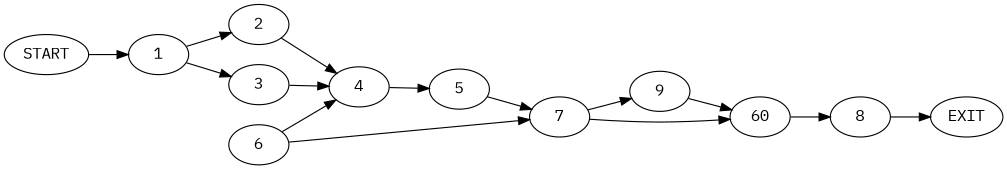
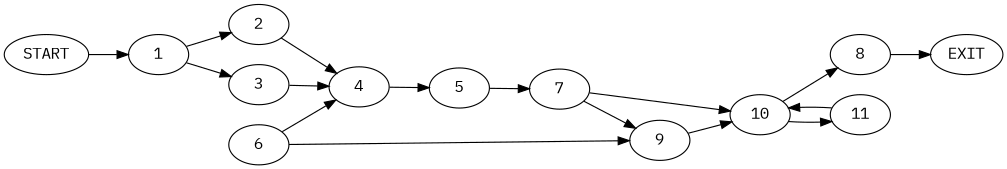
none -> (860, 115)
(760, 117) -> (760, 115)
(404, 131) -> (454, 143)
